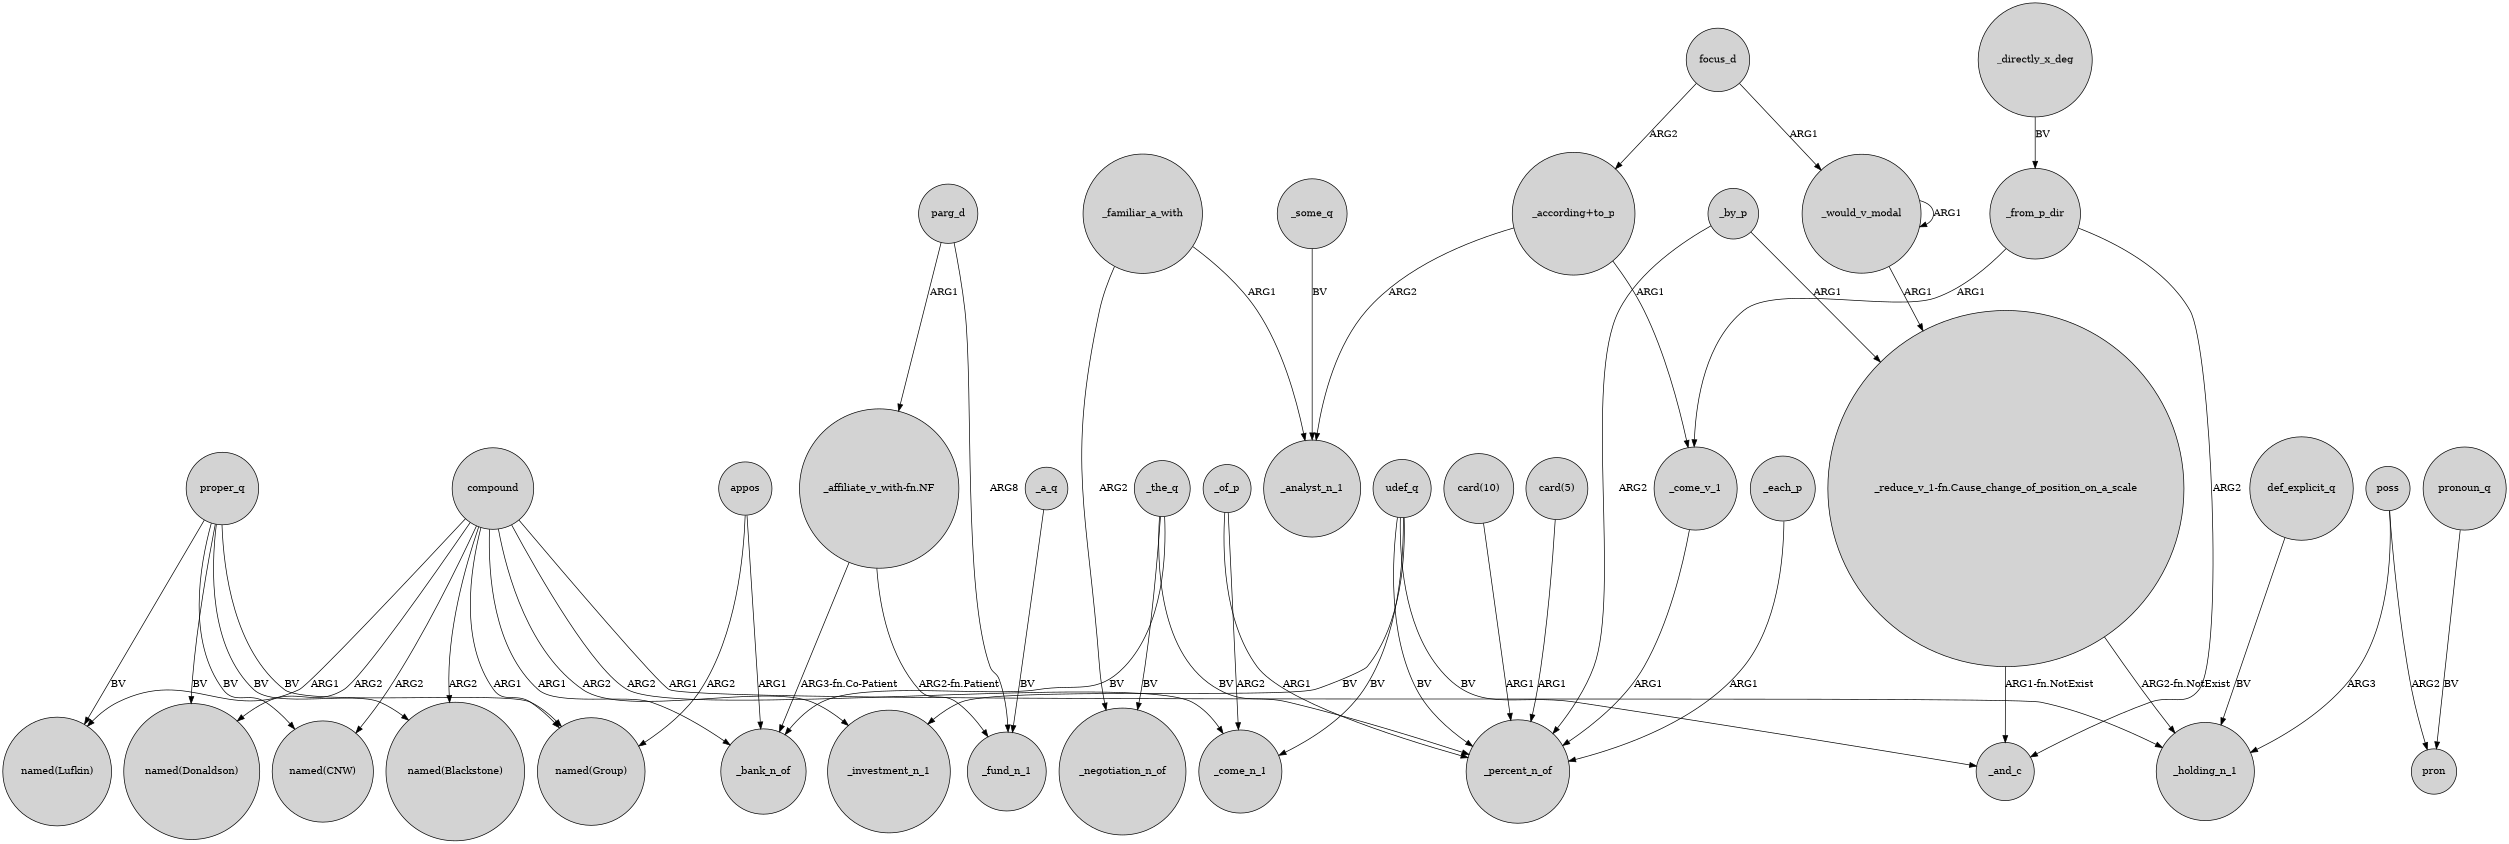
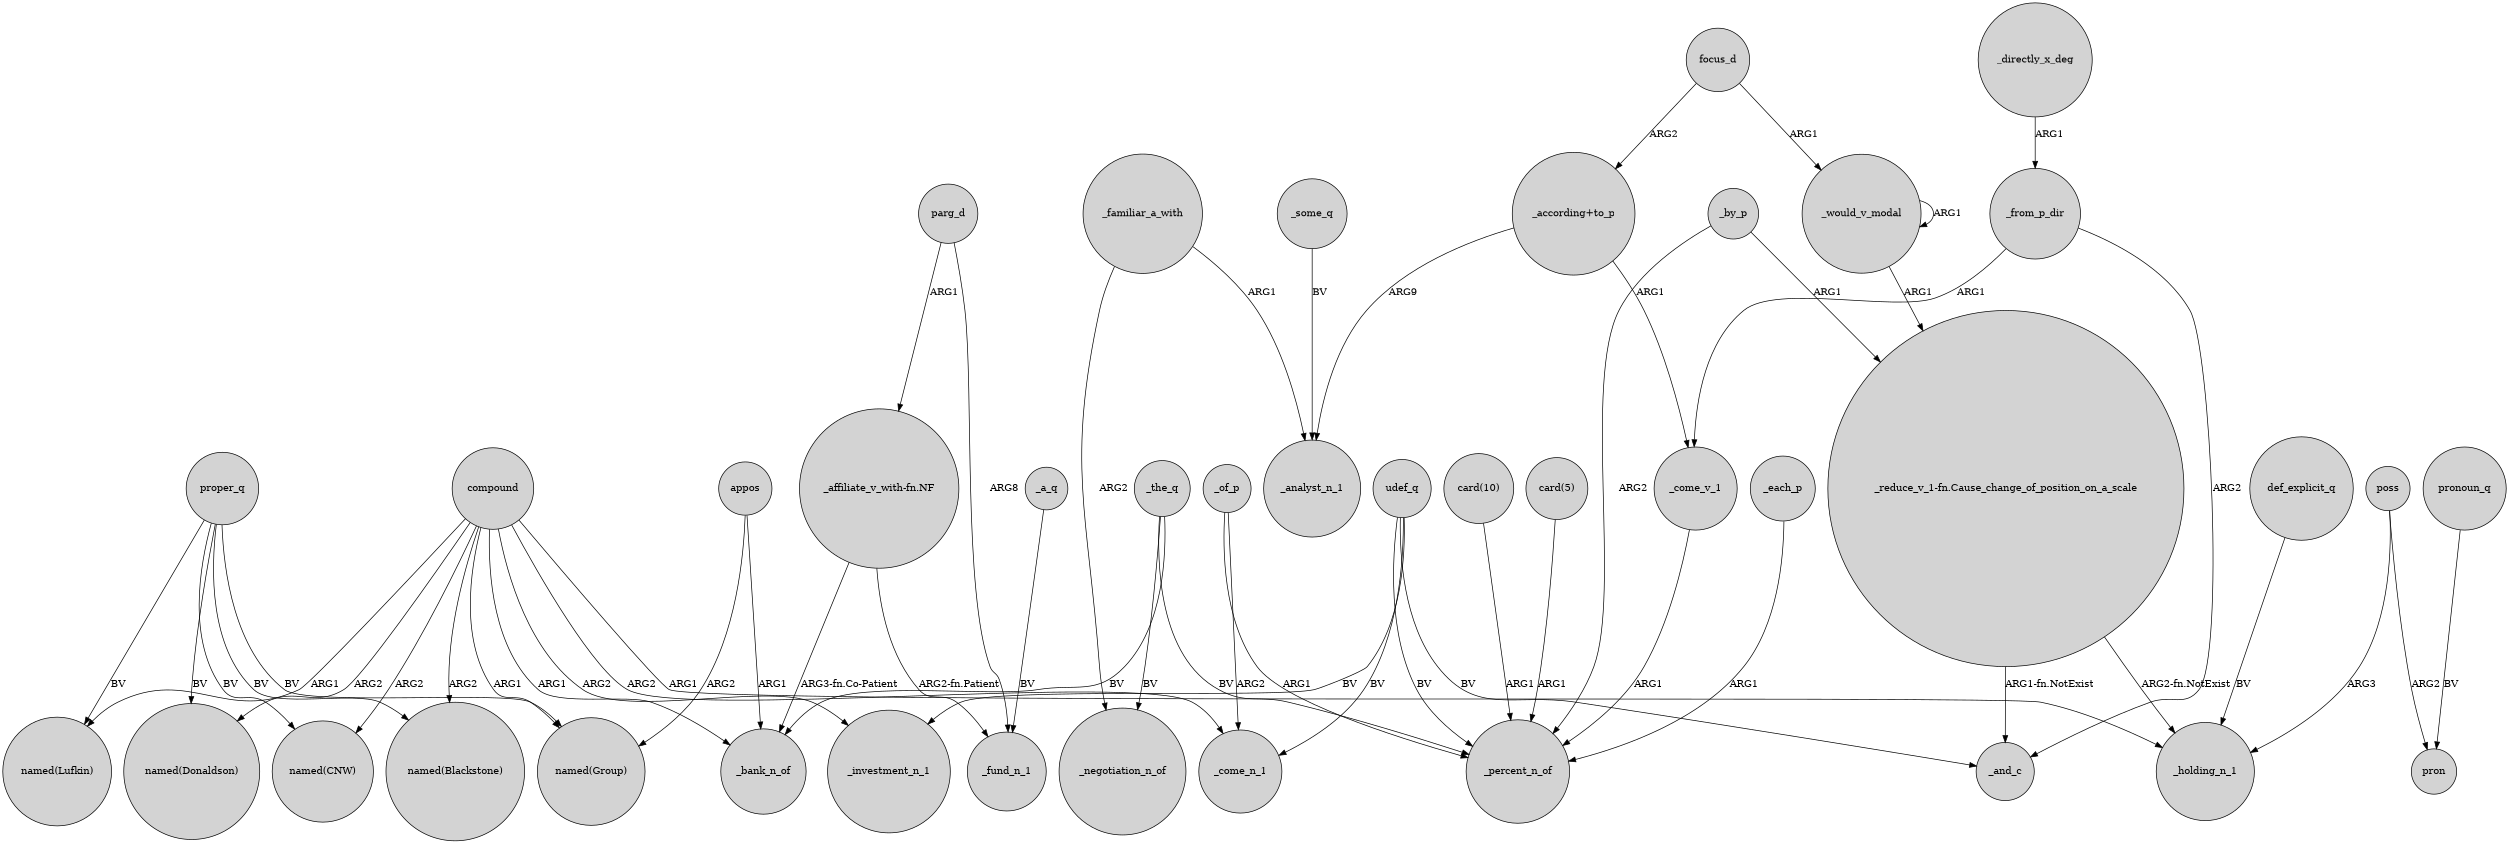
(2043, 135) -> (2049, 135)
(1403, 293) -> (1403, 293)
